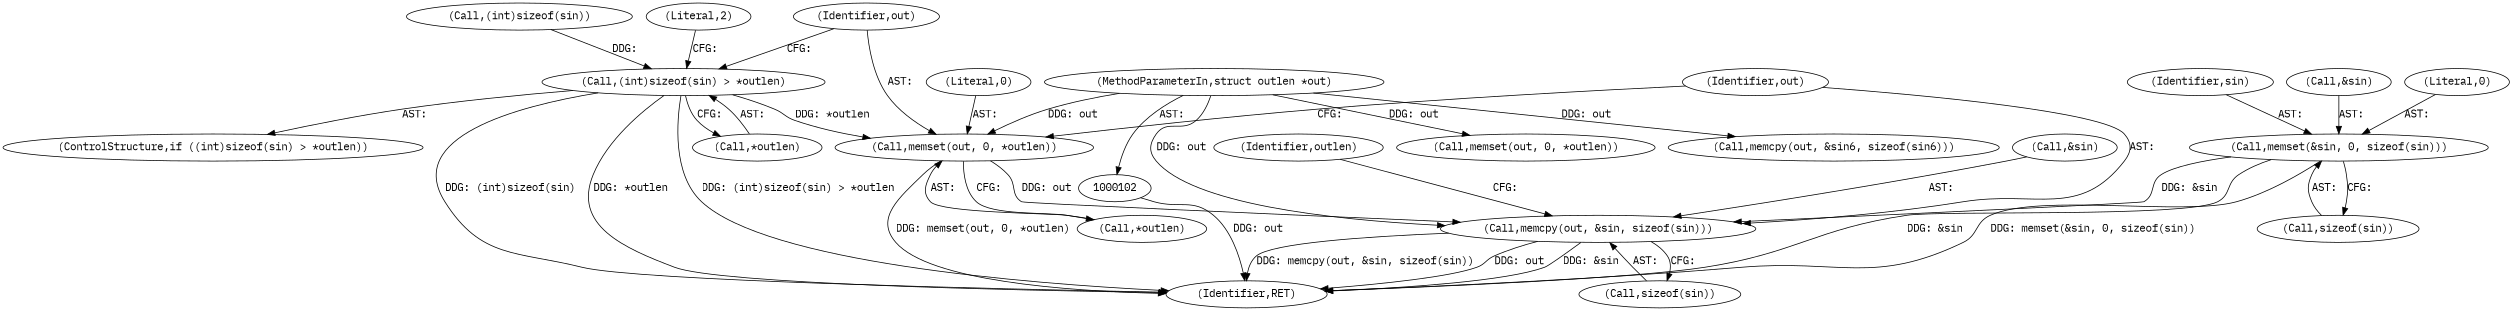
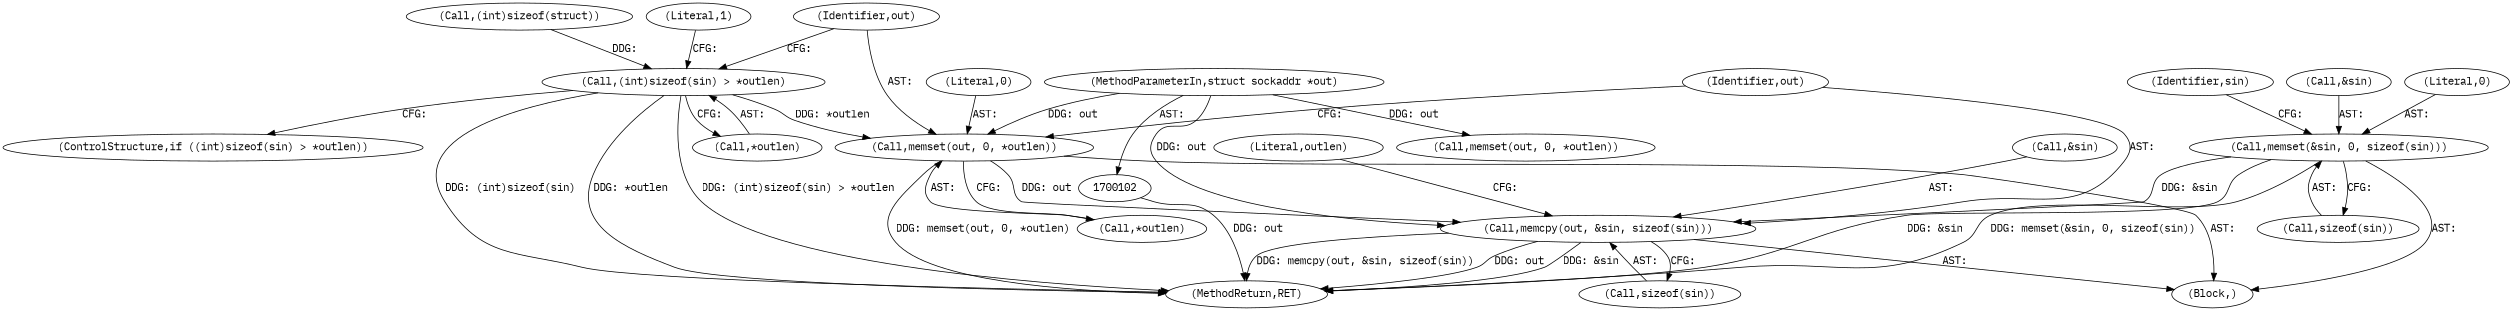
(519, 17) -> (519, 17)
(699, 17) -> (699, 17)
(1214, 82) -> (1214, 82)
(418, 115) -> (418, 115)
(2294, 115) -> (2294, 115)
(1299, 148) -> (1299, 148)
(1834, 148) -> none
(1115, 188) -> (1115, 188)
(1247, 294) -> (1247, 294)
none -> (2212, 294)
